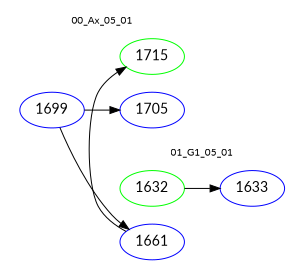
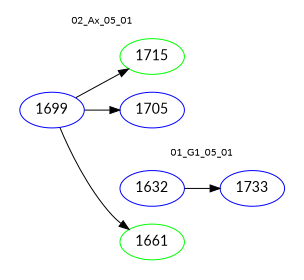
(102, 21) -> (102, 21)
(89, 154) -> (98, 86)
(152, 188) -> (152, 188)
(252, 188) -> (252, 188)
(152, 242) -> (152, 242)
